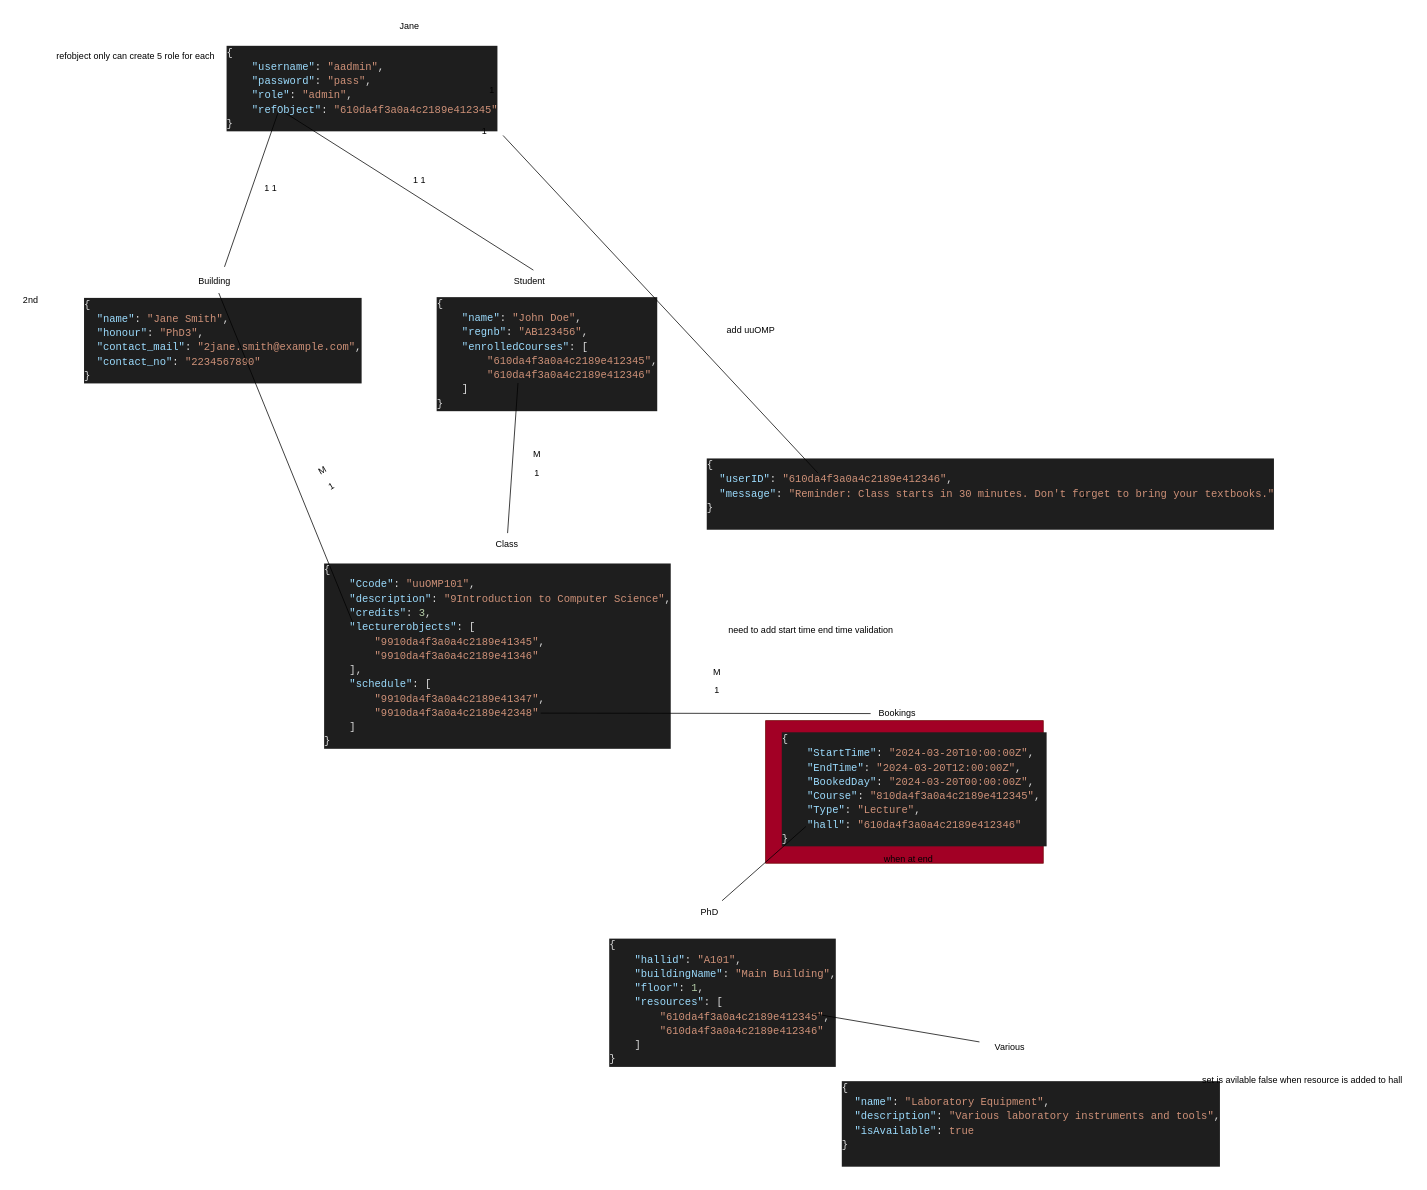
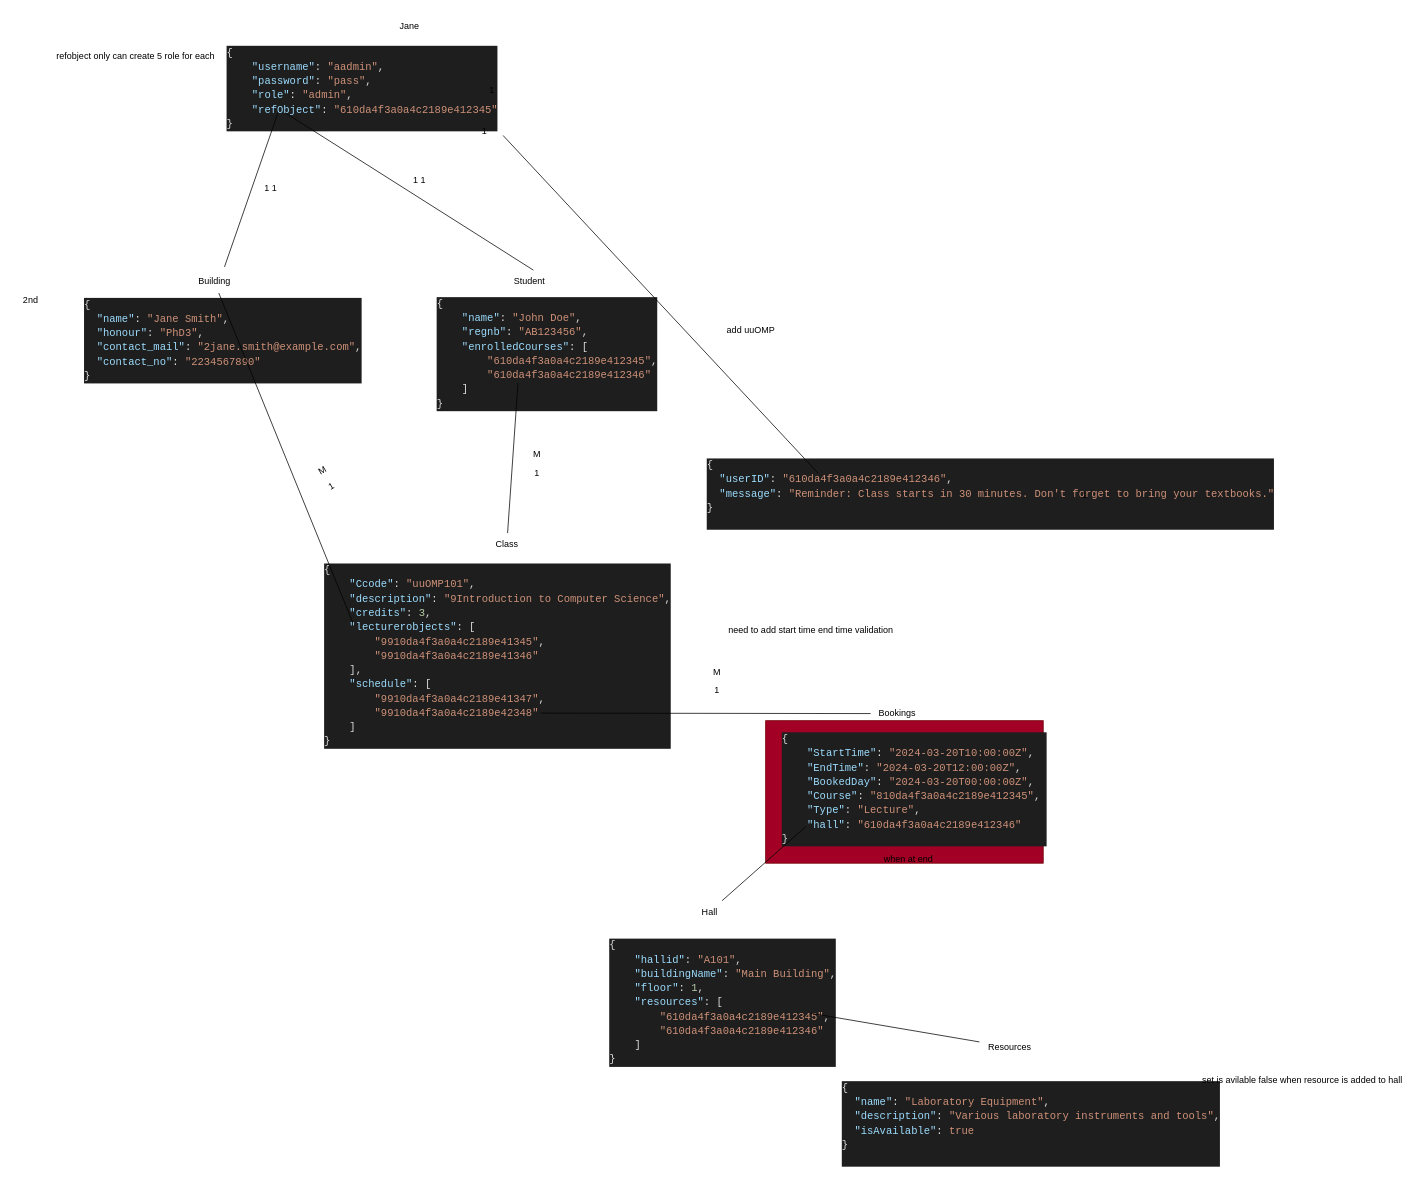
(710, 912) -> (710, 912)
(1010, 1047) -> (1010, 1047)
